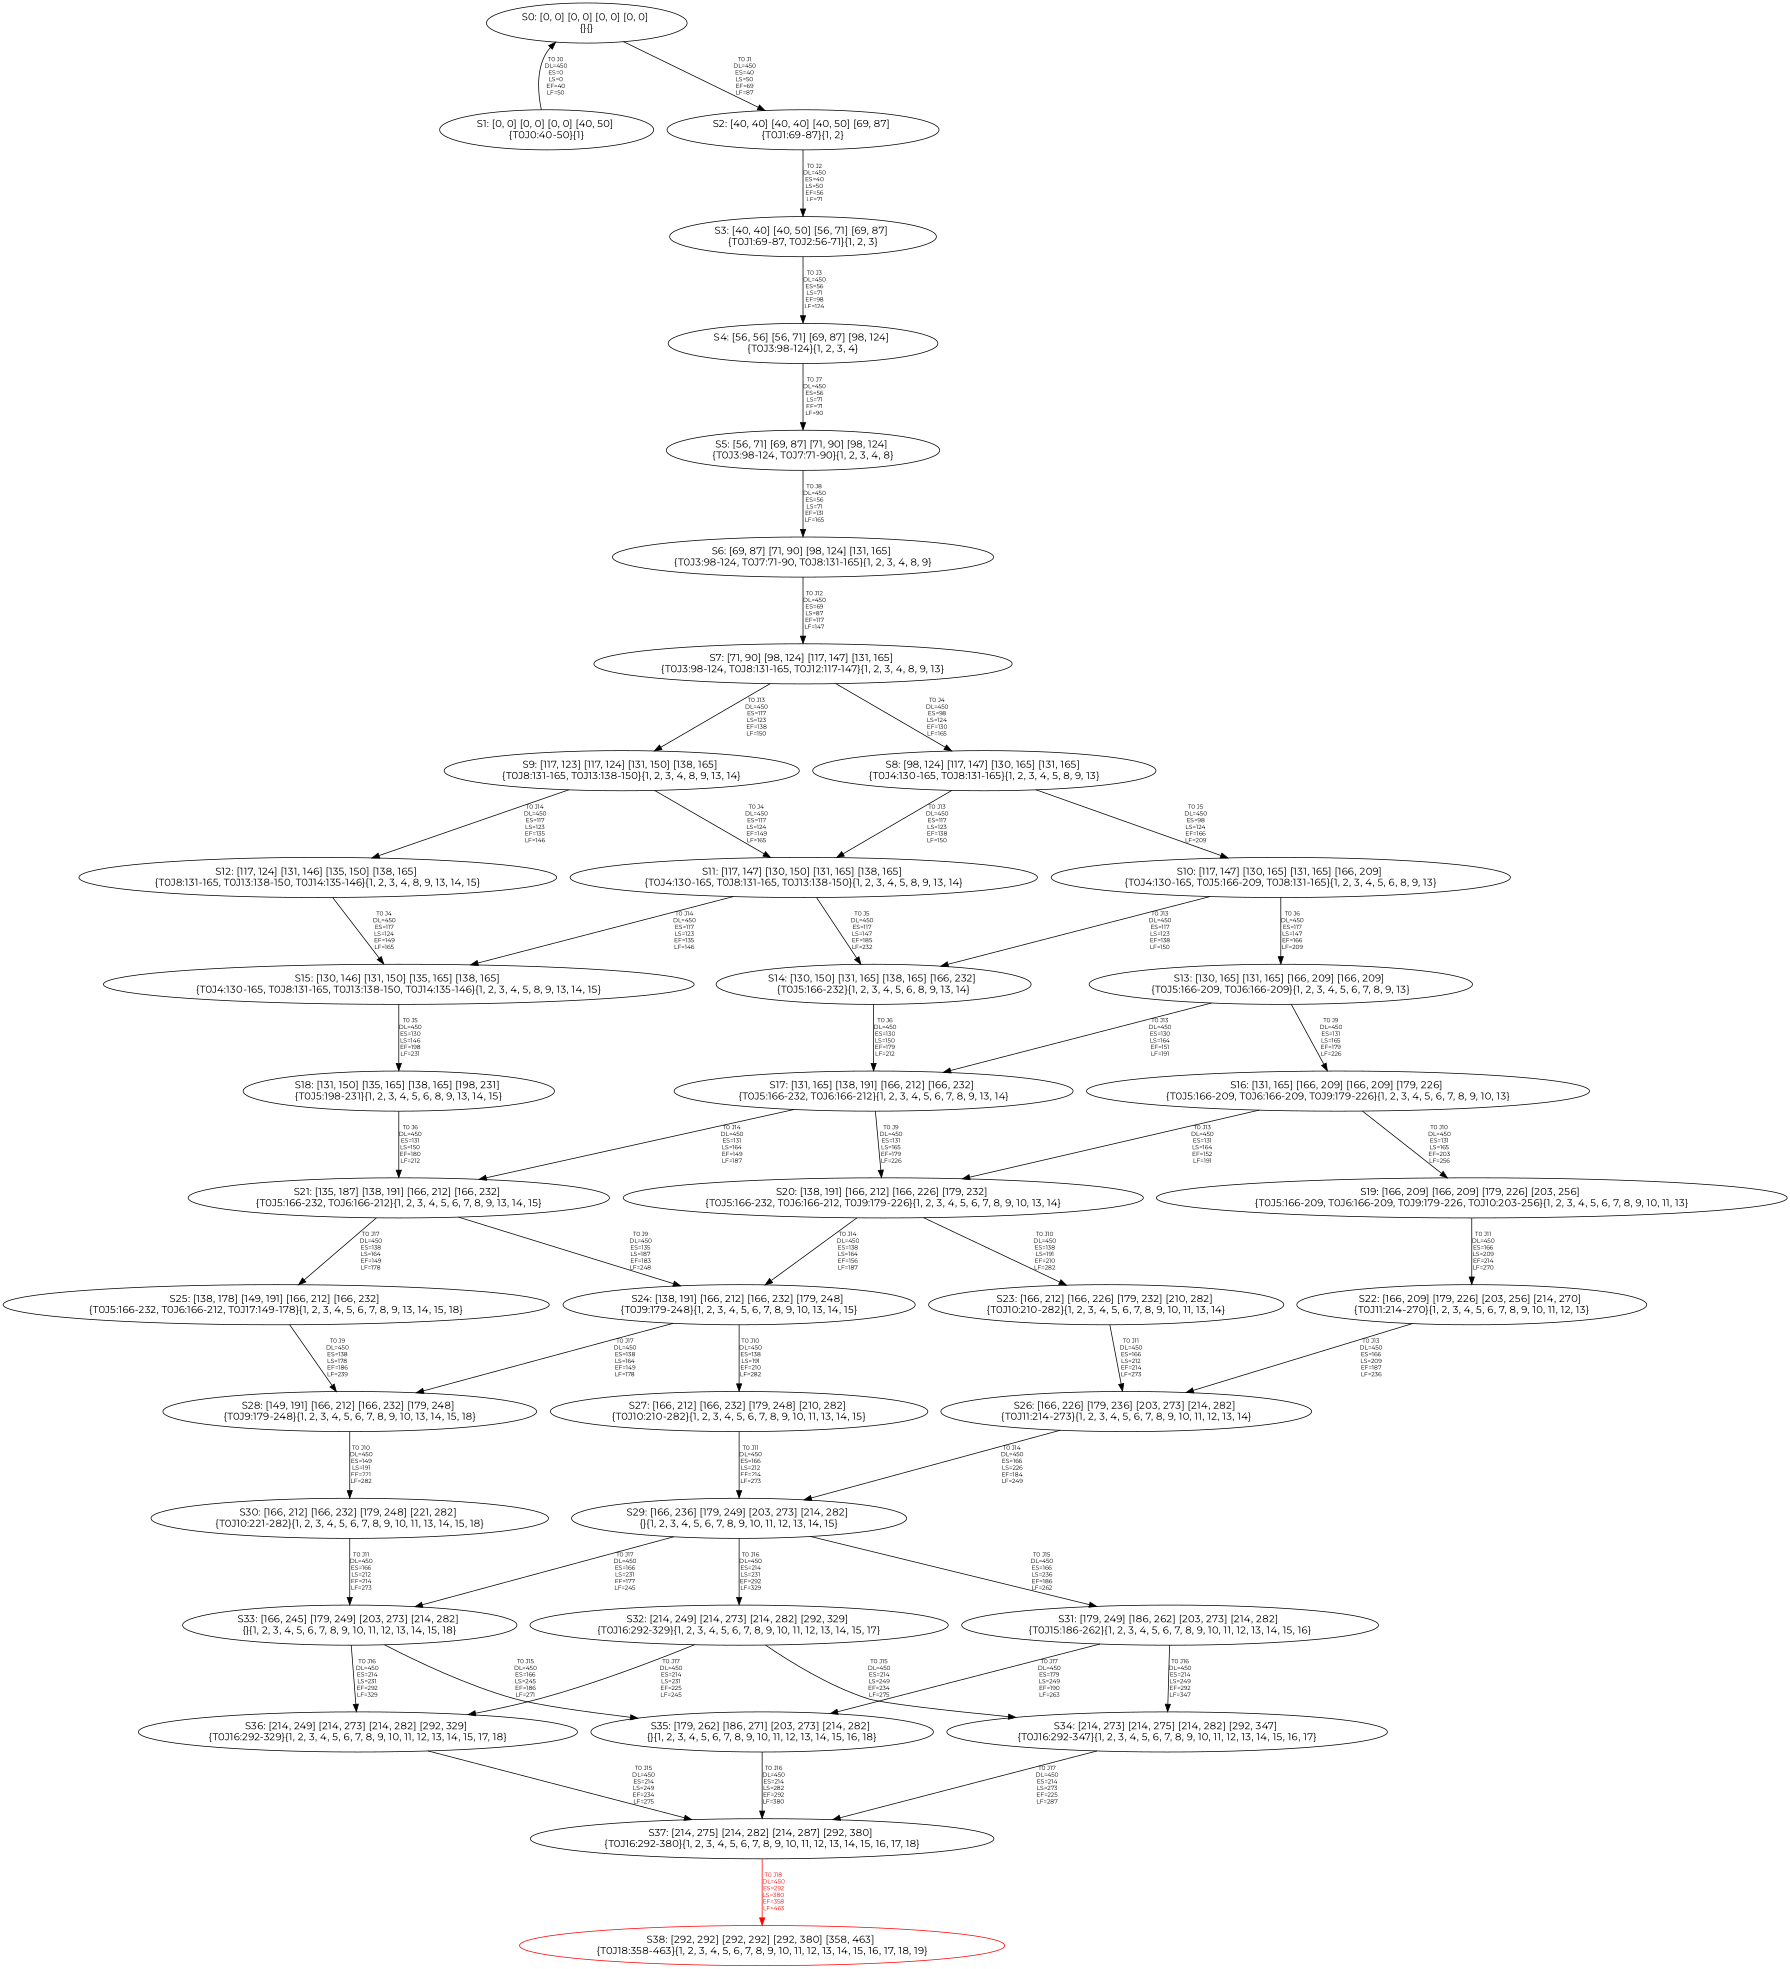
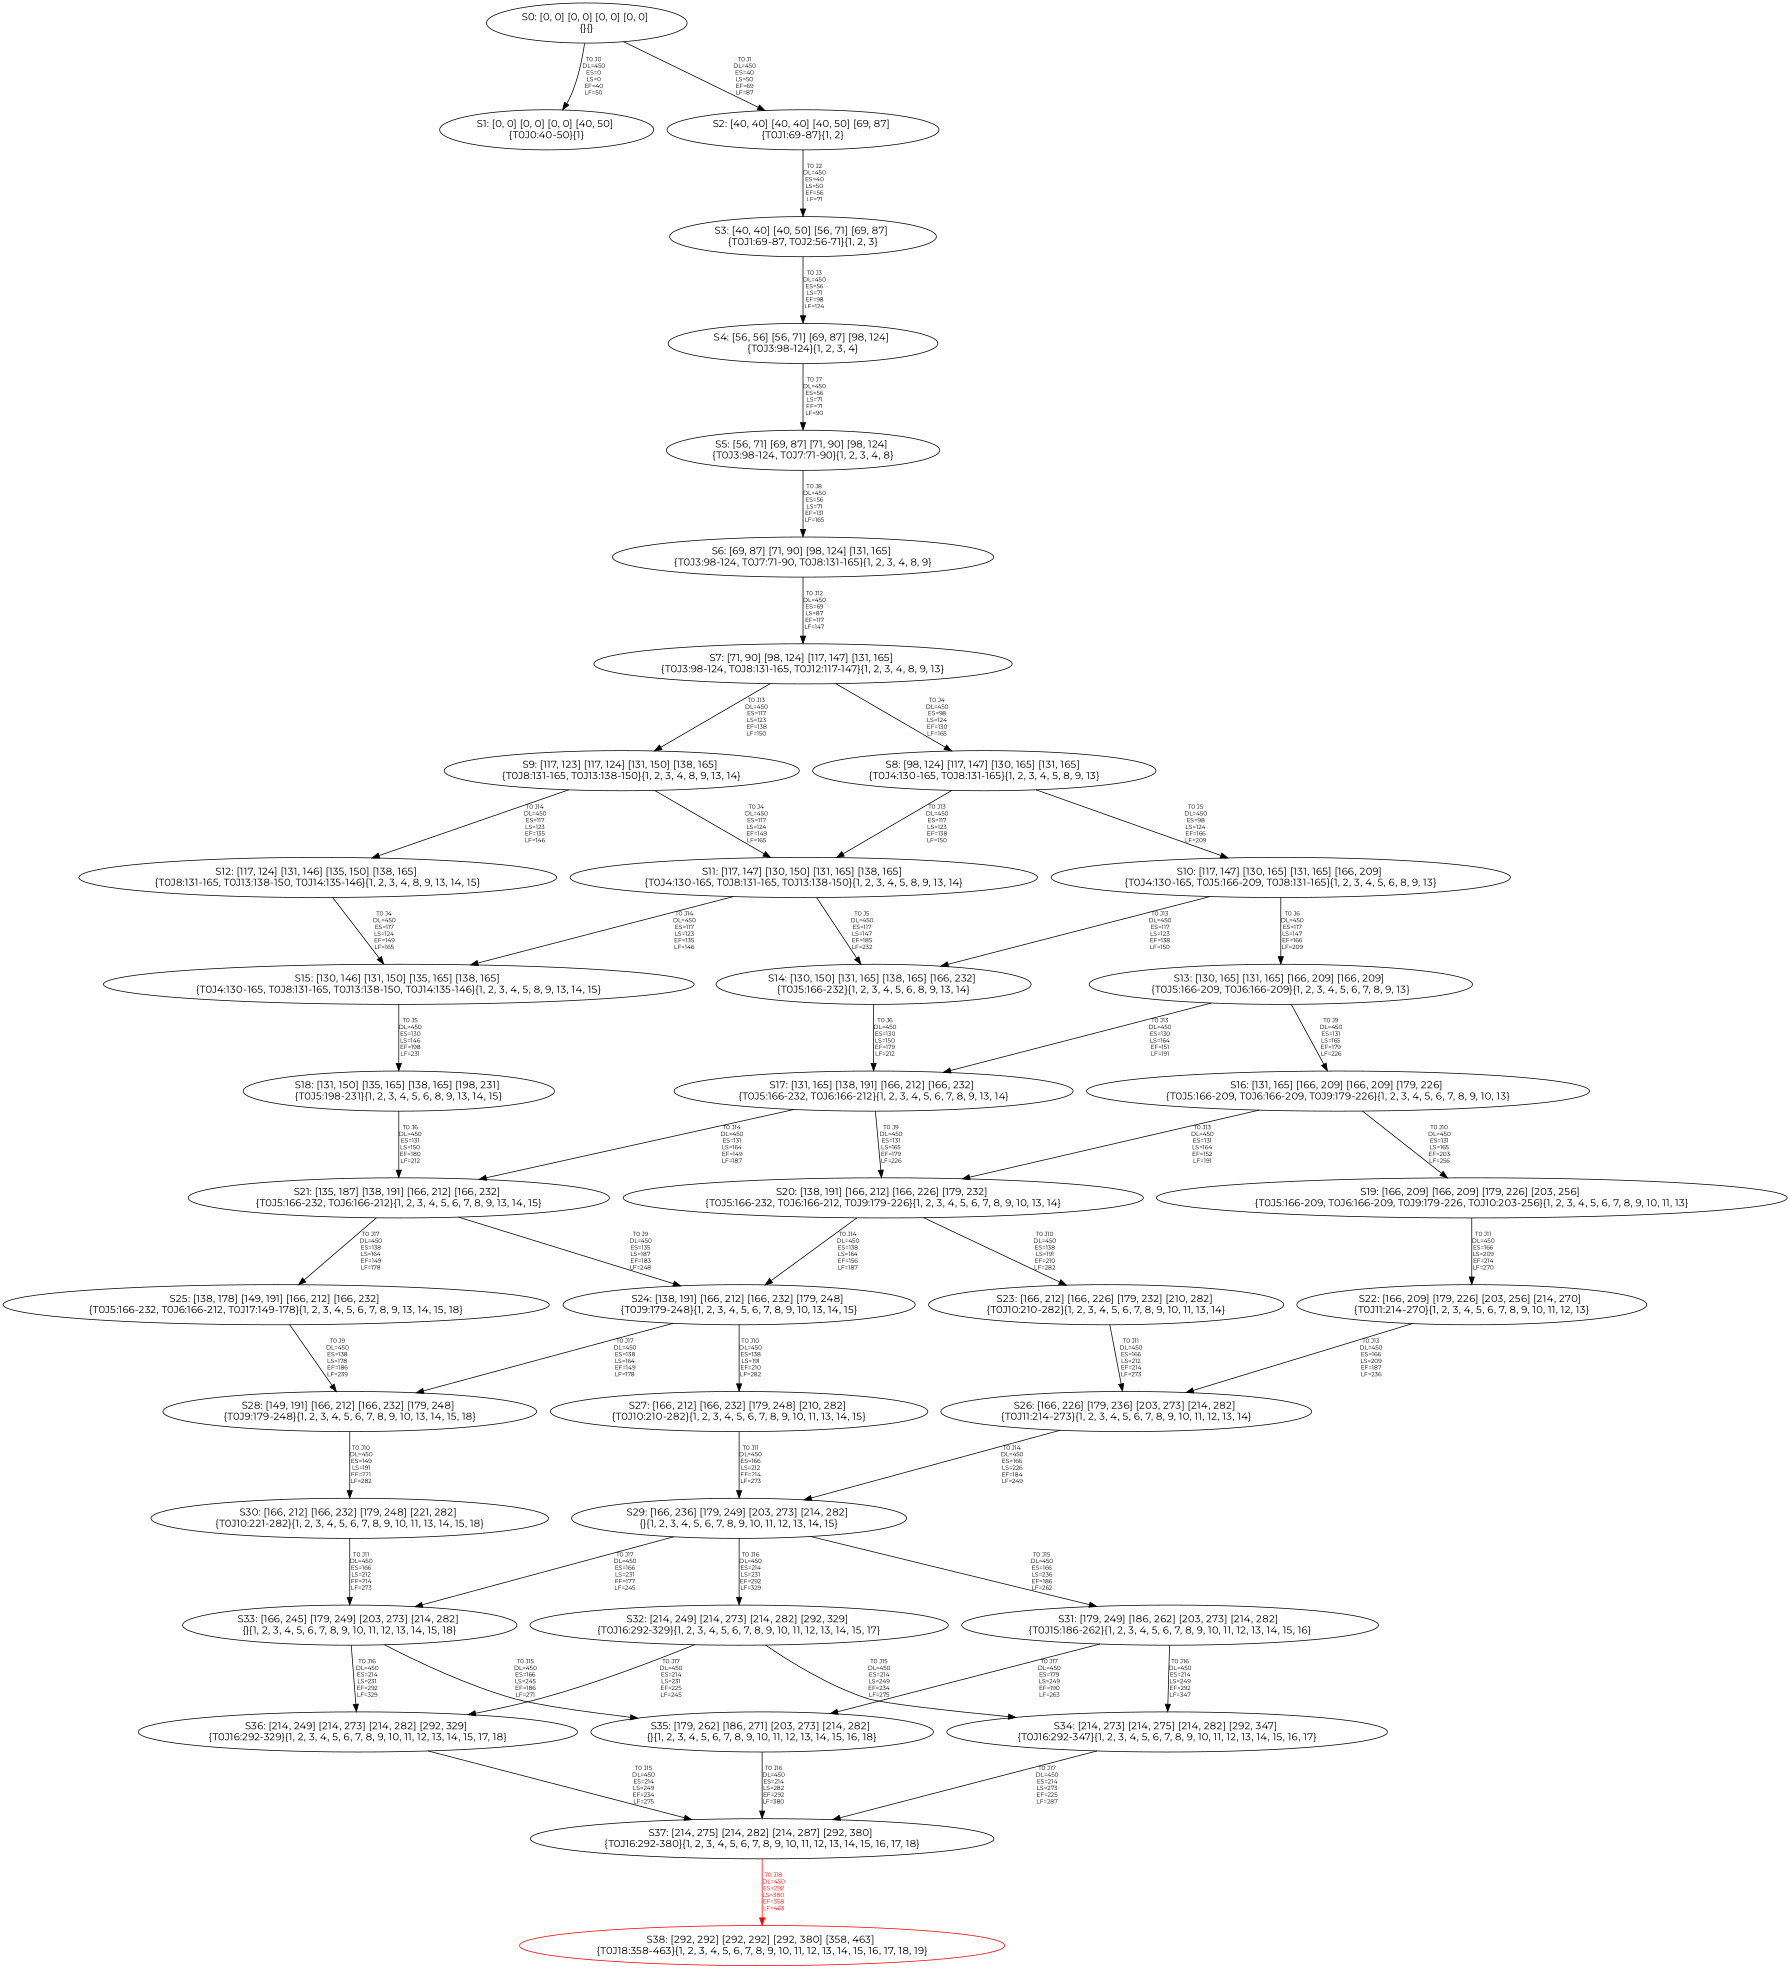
(539, 77) -> (578, 74)
